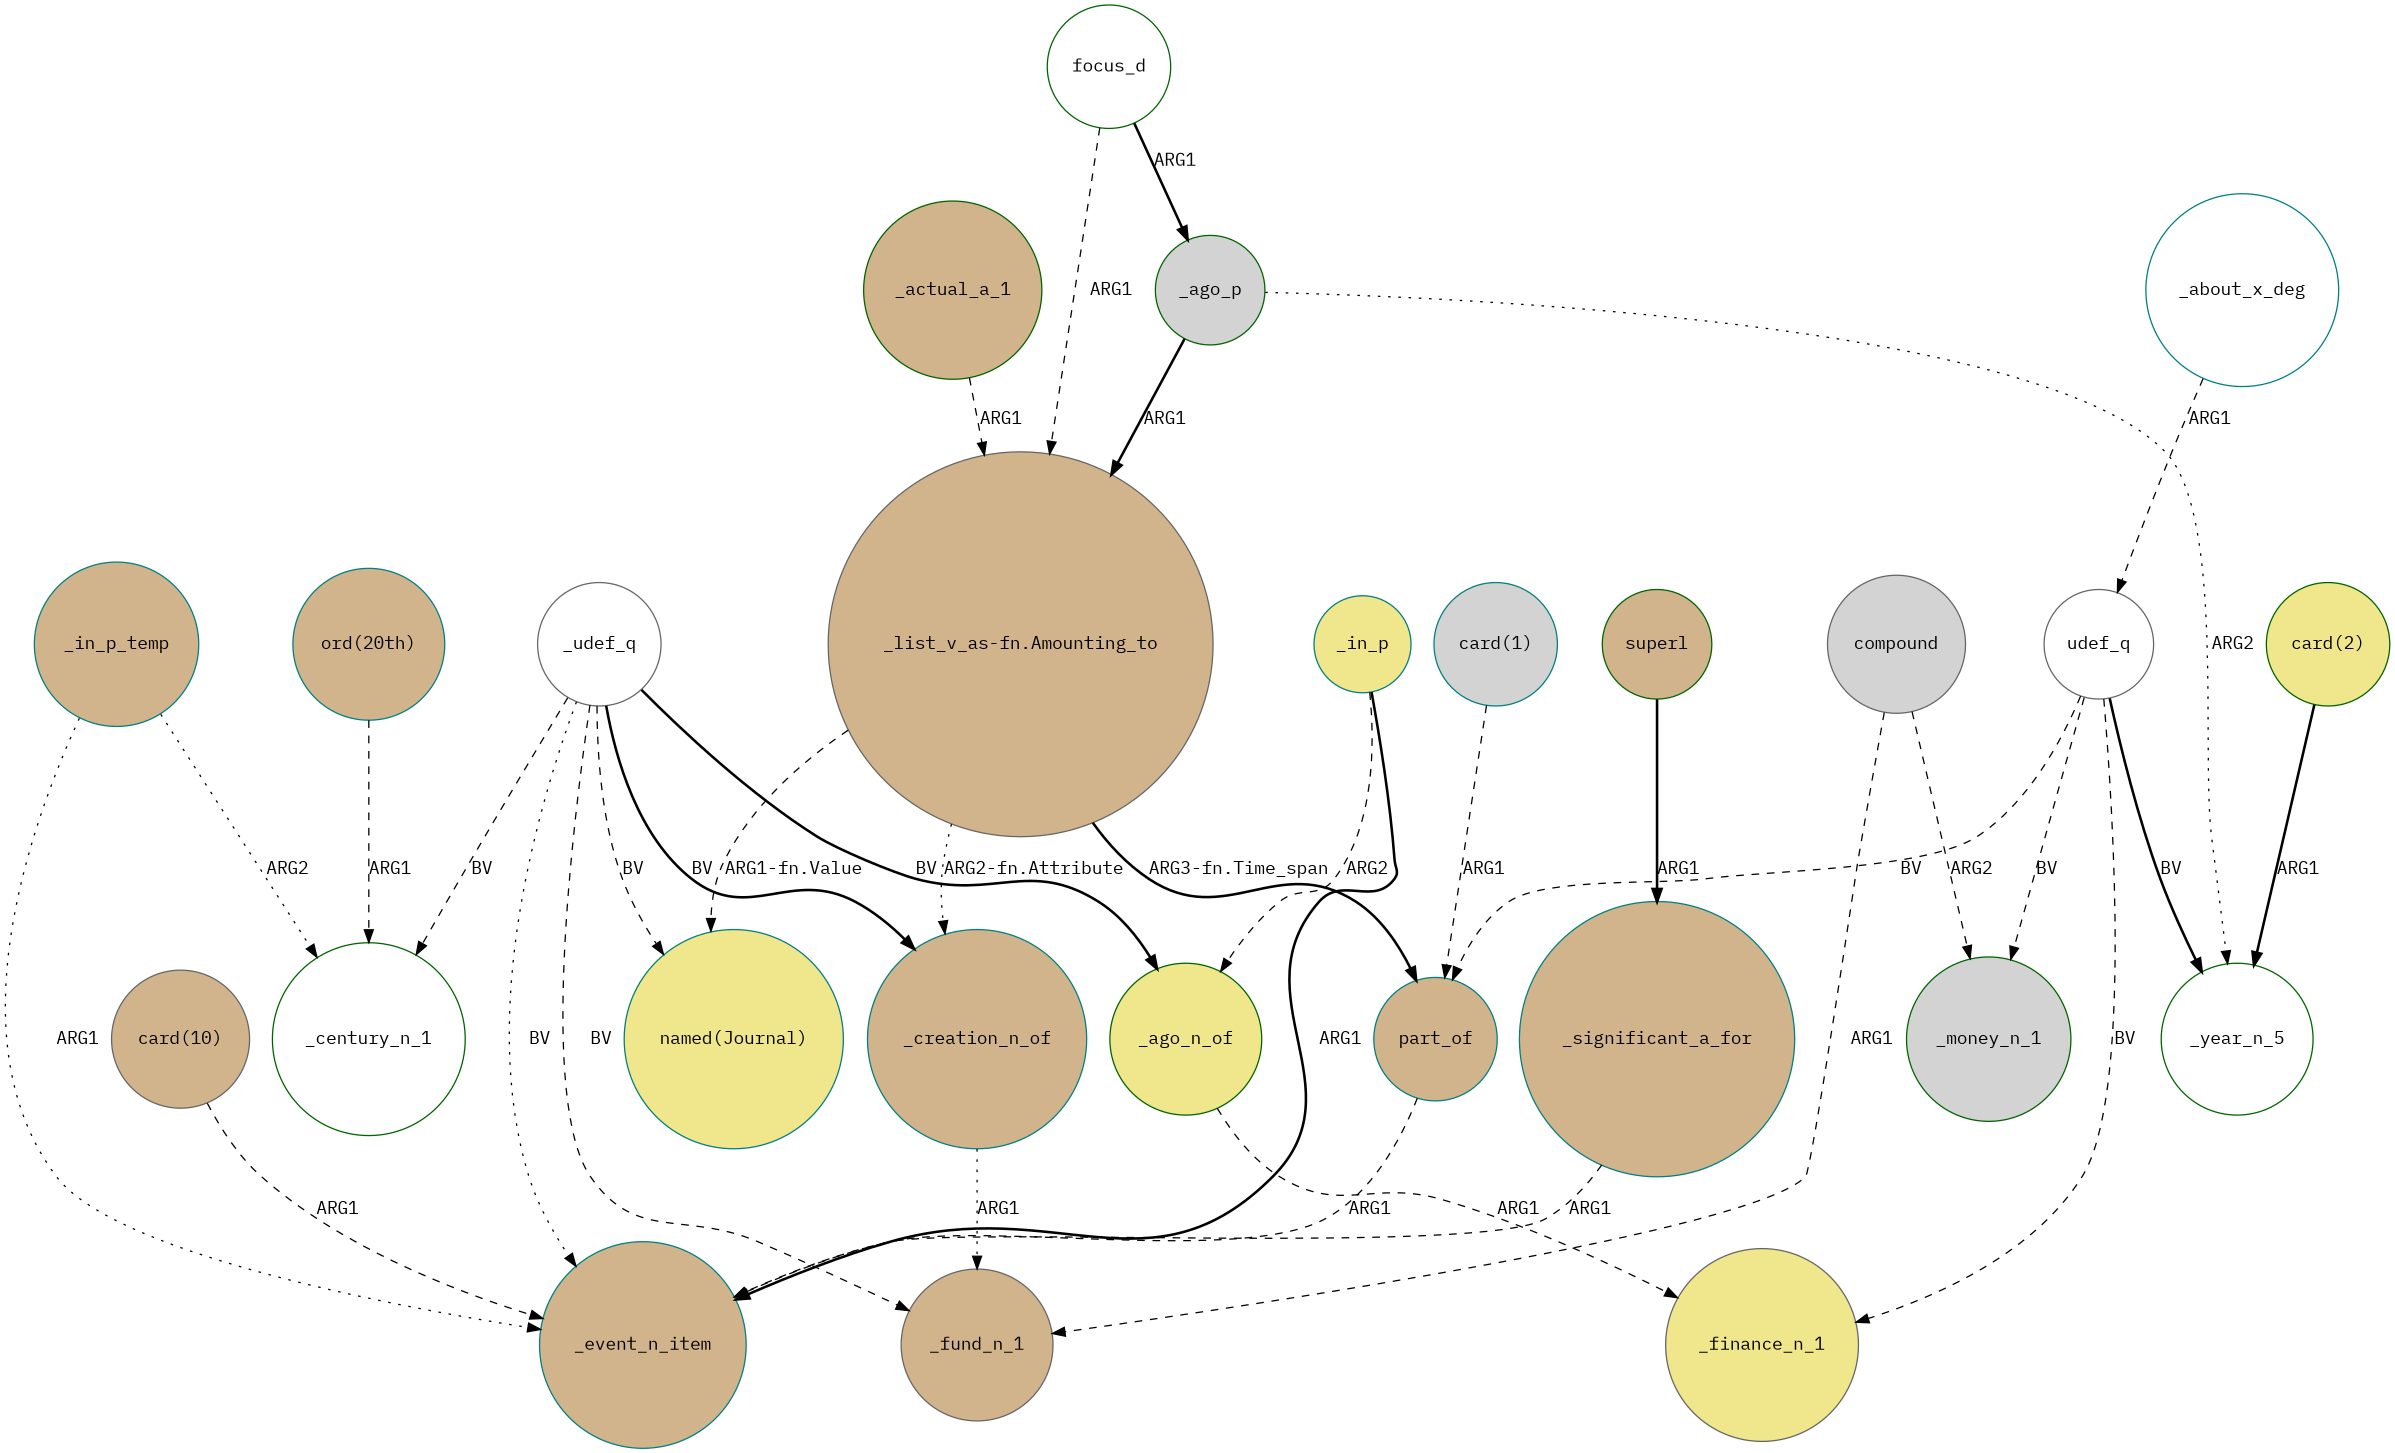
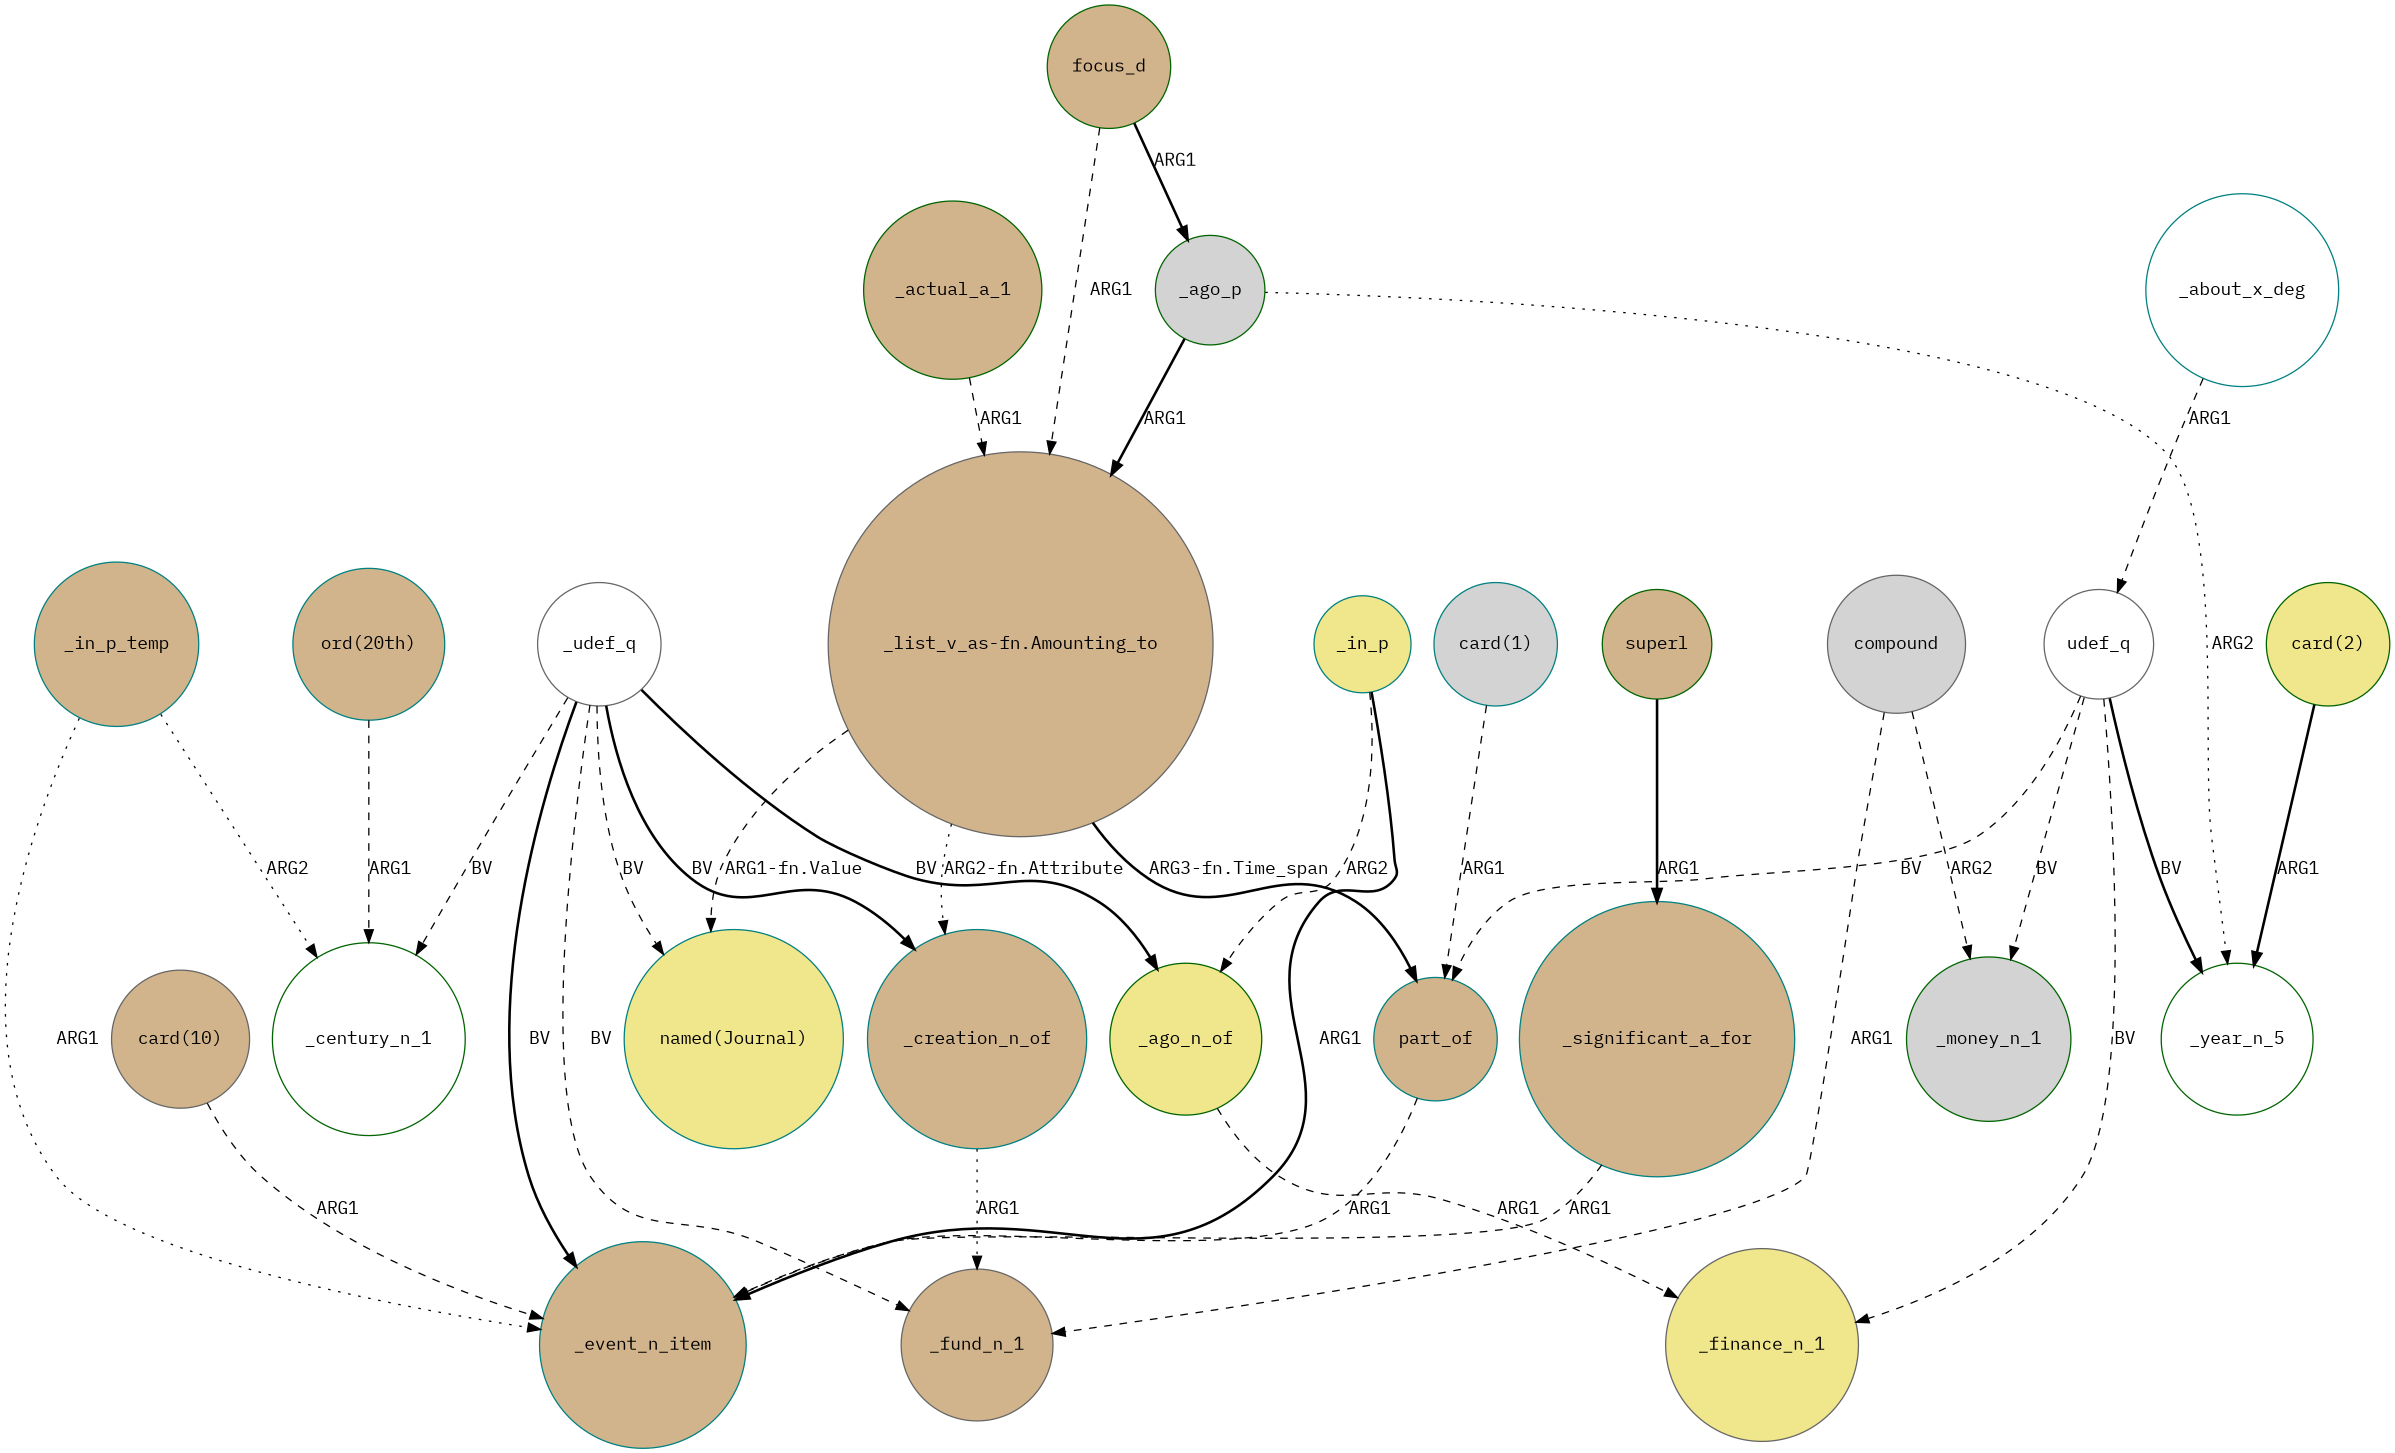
(1109, 67) -> (1109, 67)
(512, 980) -> (512, 980)
